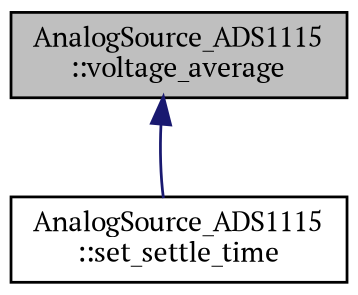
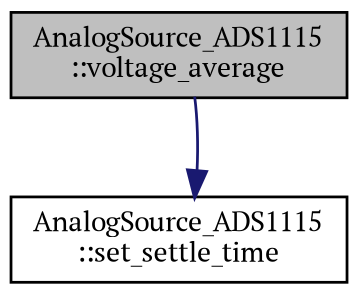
(161, 161) -> (197, 134)
